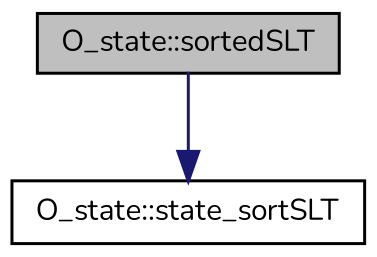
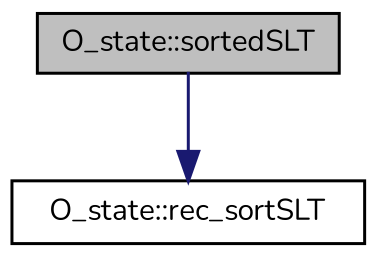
(188, 212) -> (188, 212)
